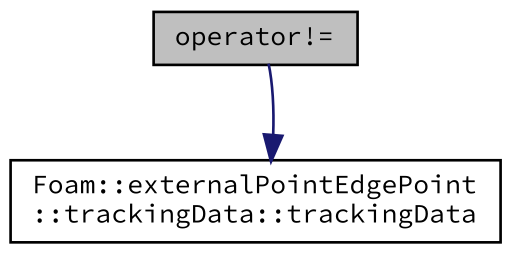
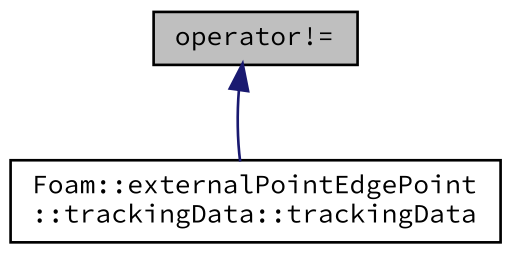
(273, 99) -> (238, 126)
